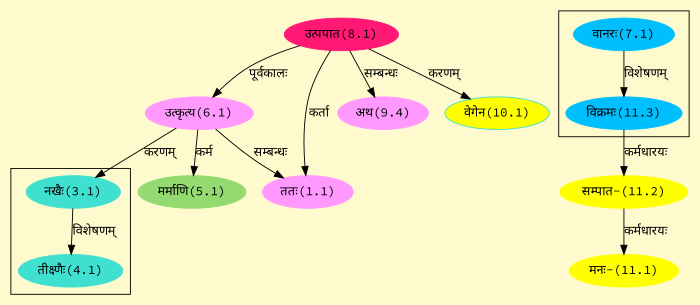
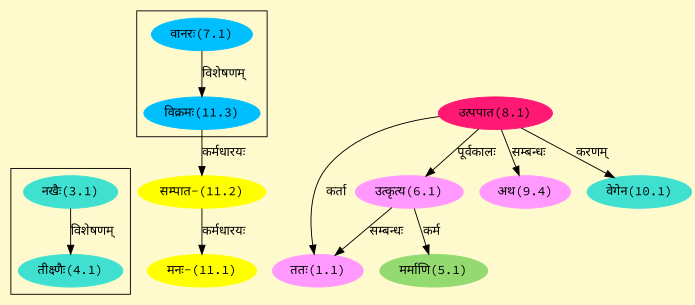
(497, 113) -> (639, 192)
(140, 150) -> none
